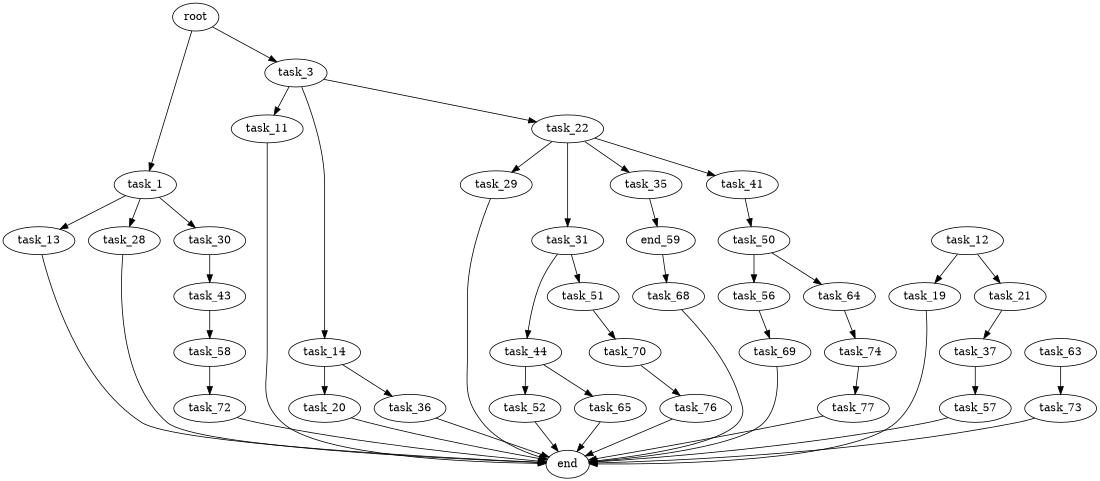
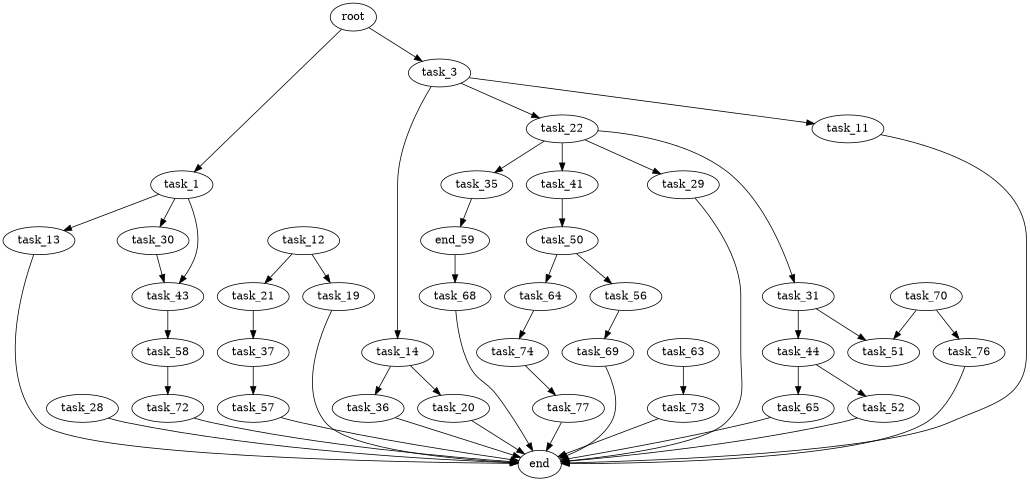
(136, 209) -> (198, 239)
(602, 321) -> (907, 321)
